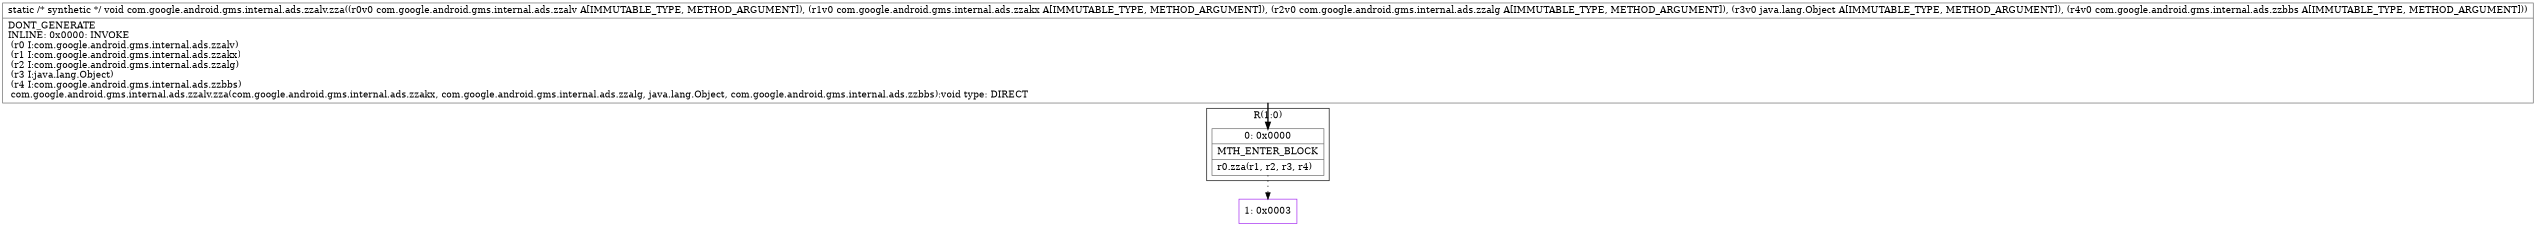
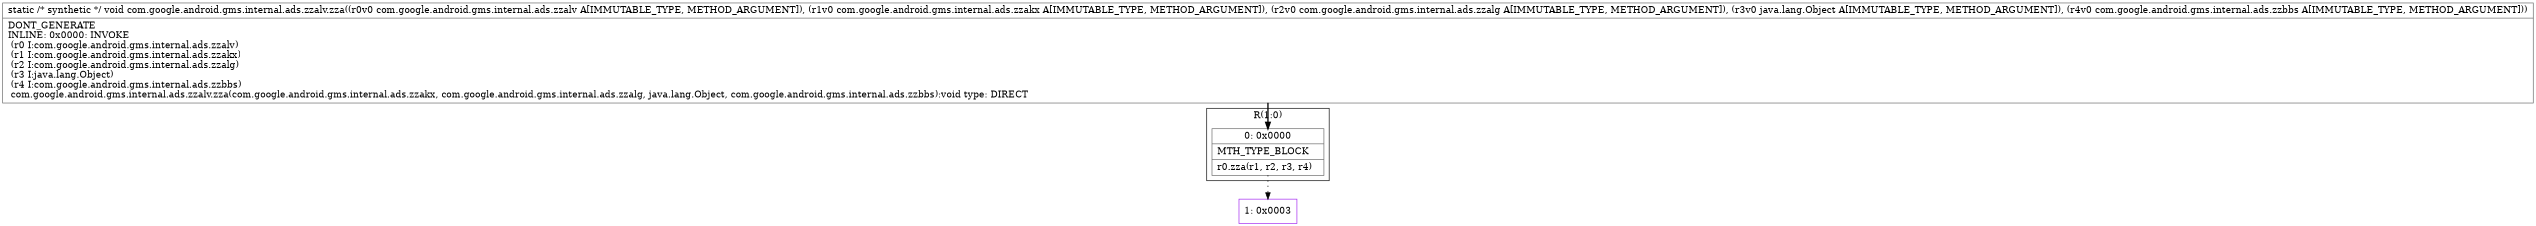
(1268, 151) -> (1263, 151)
